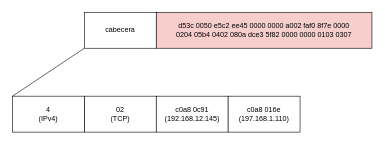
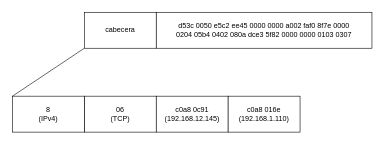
(264, 30) -> (264, 30)
(48, 114) -> (48, 114)
(120, 114) -> (120, 114)
(264, 114) -> (264, 114)
